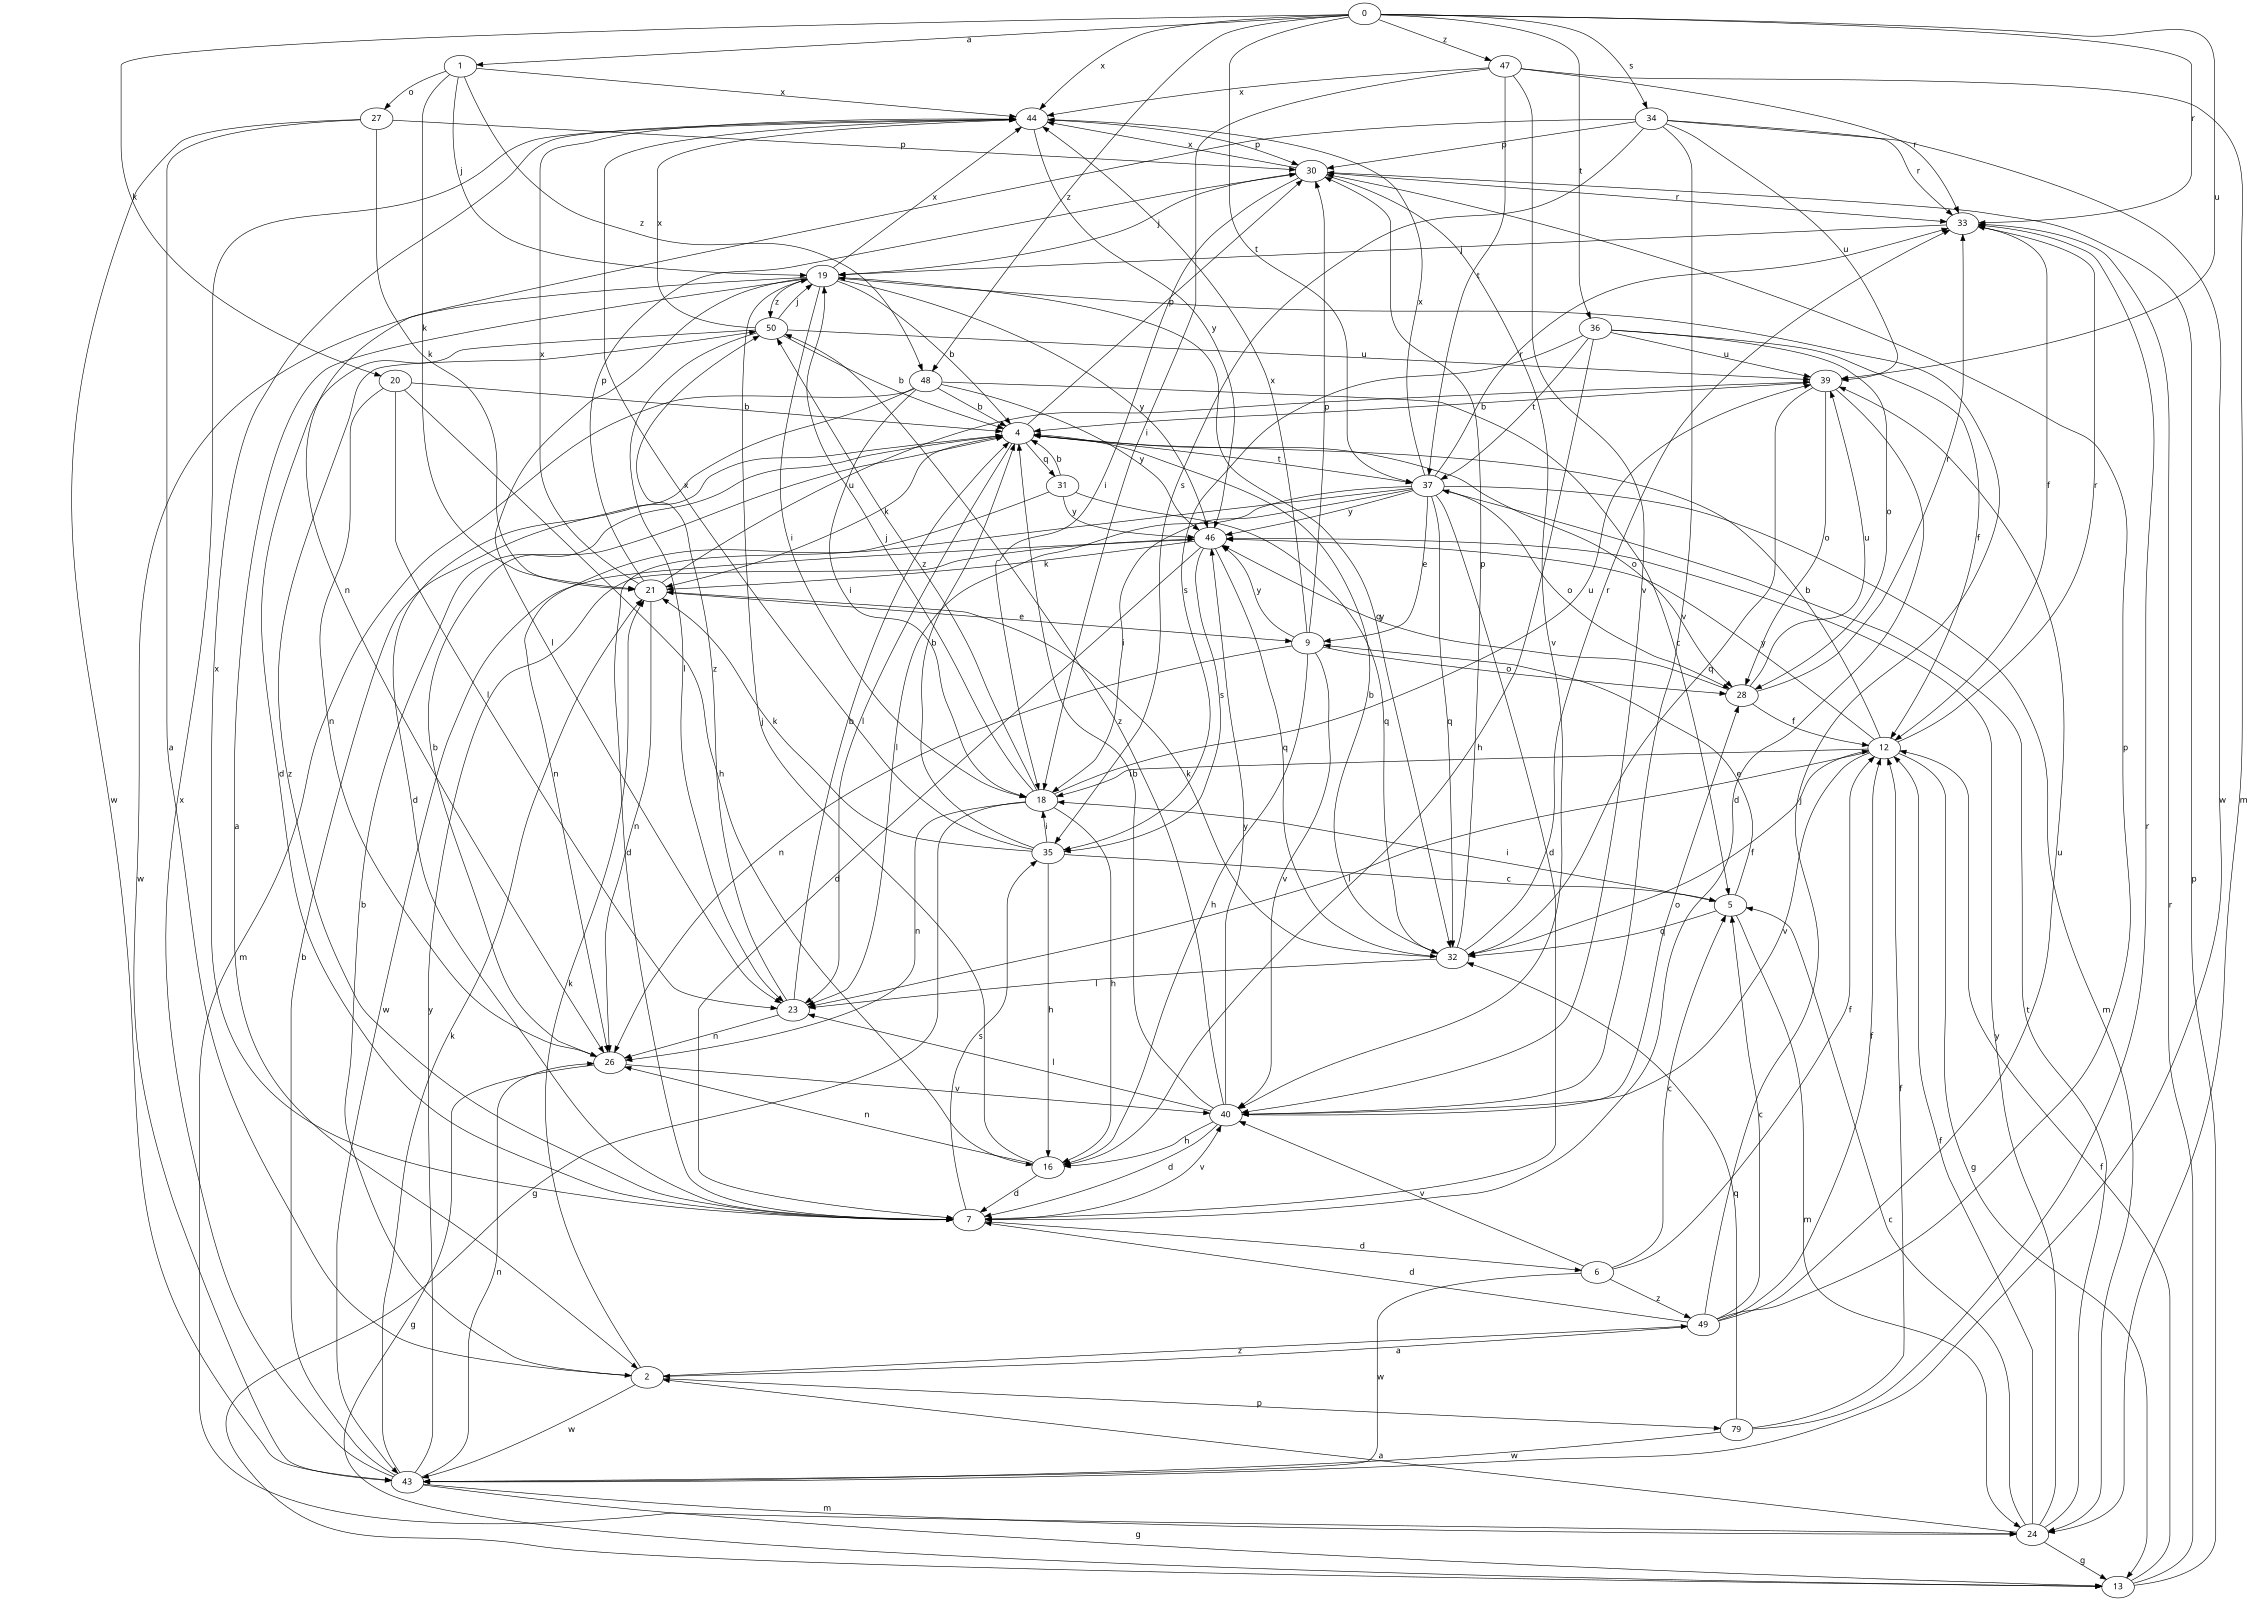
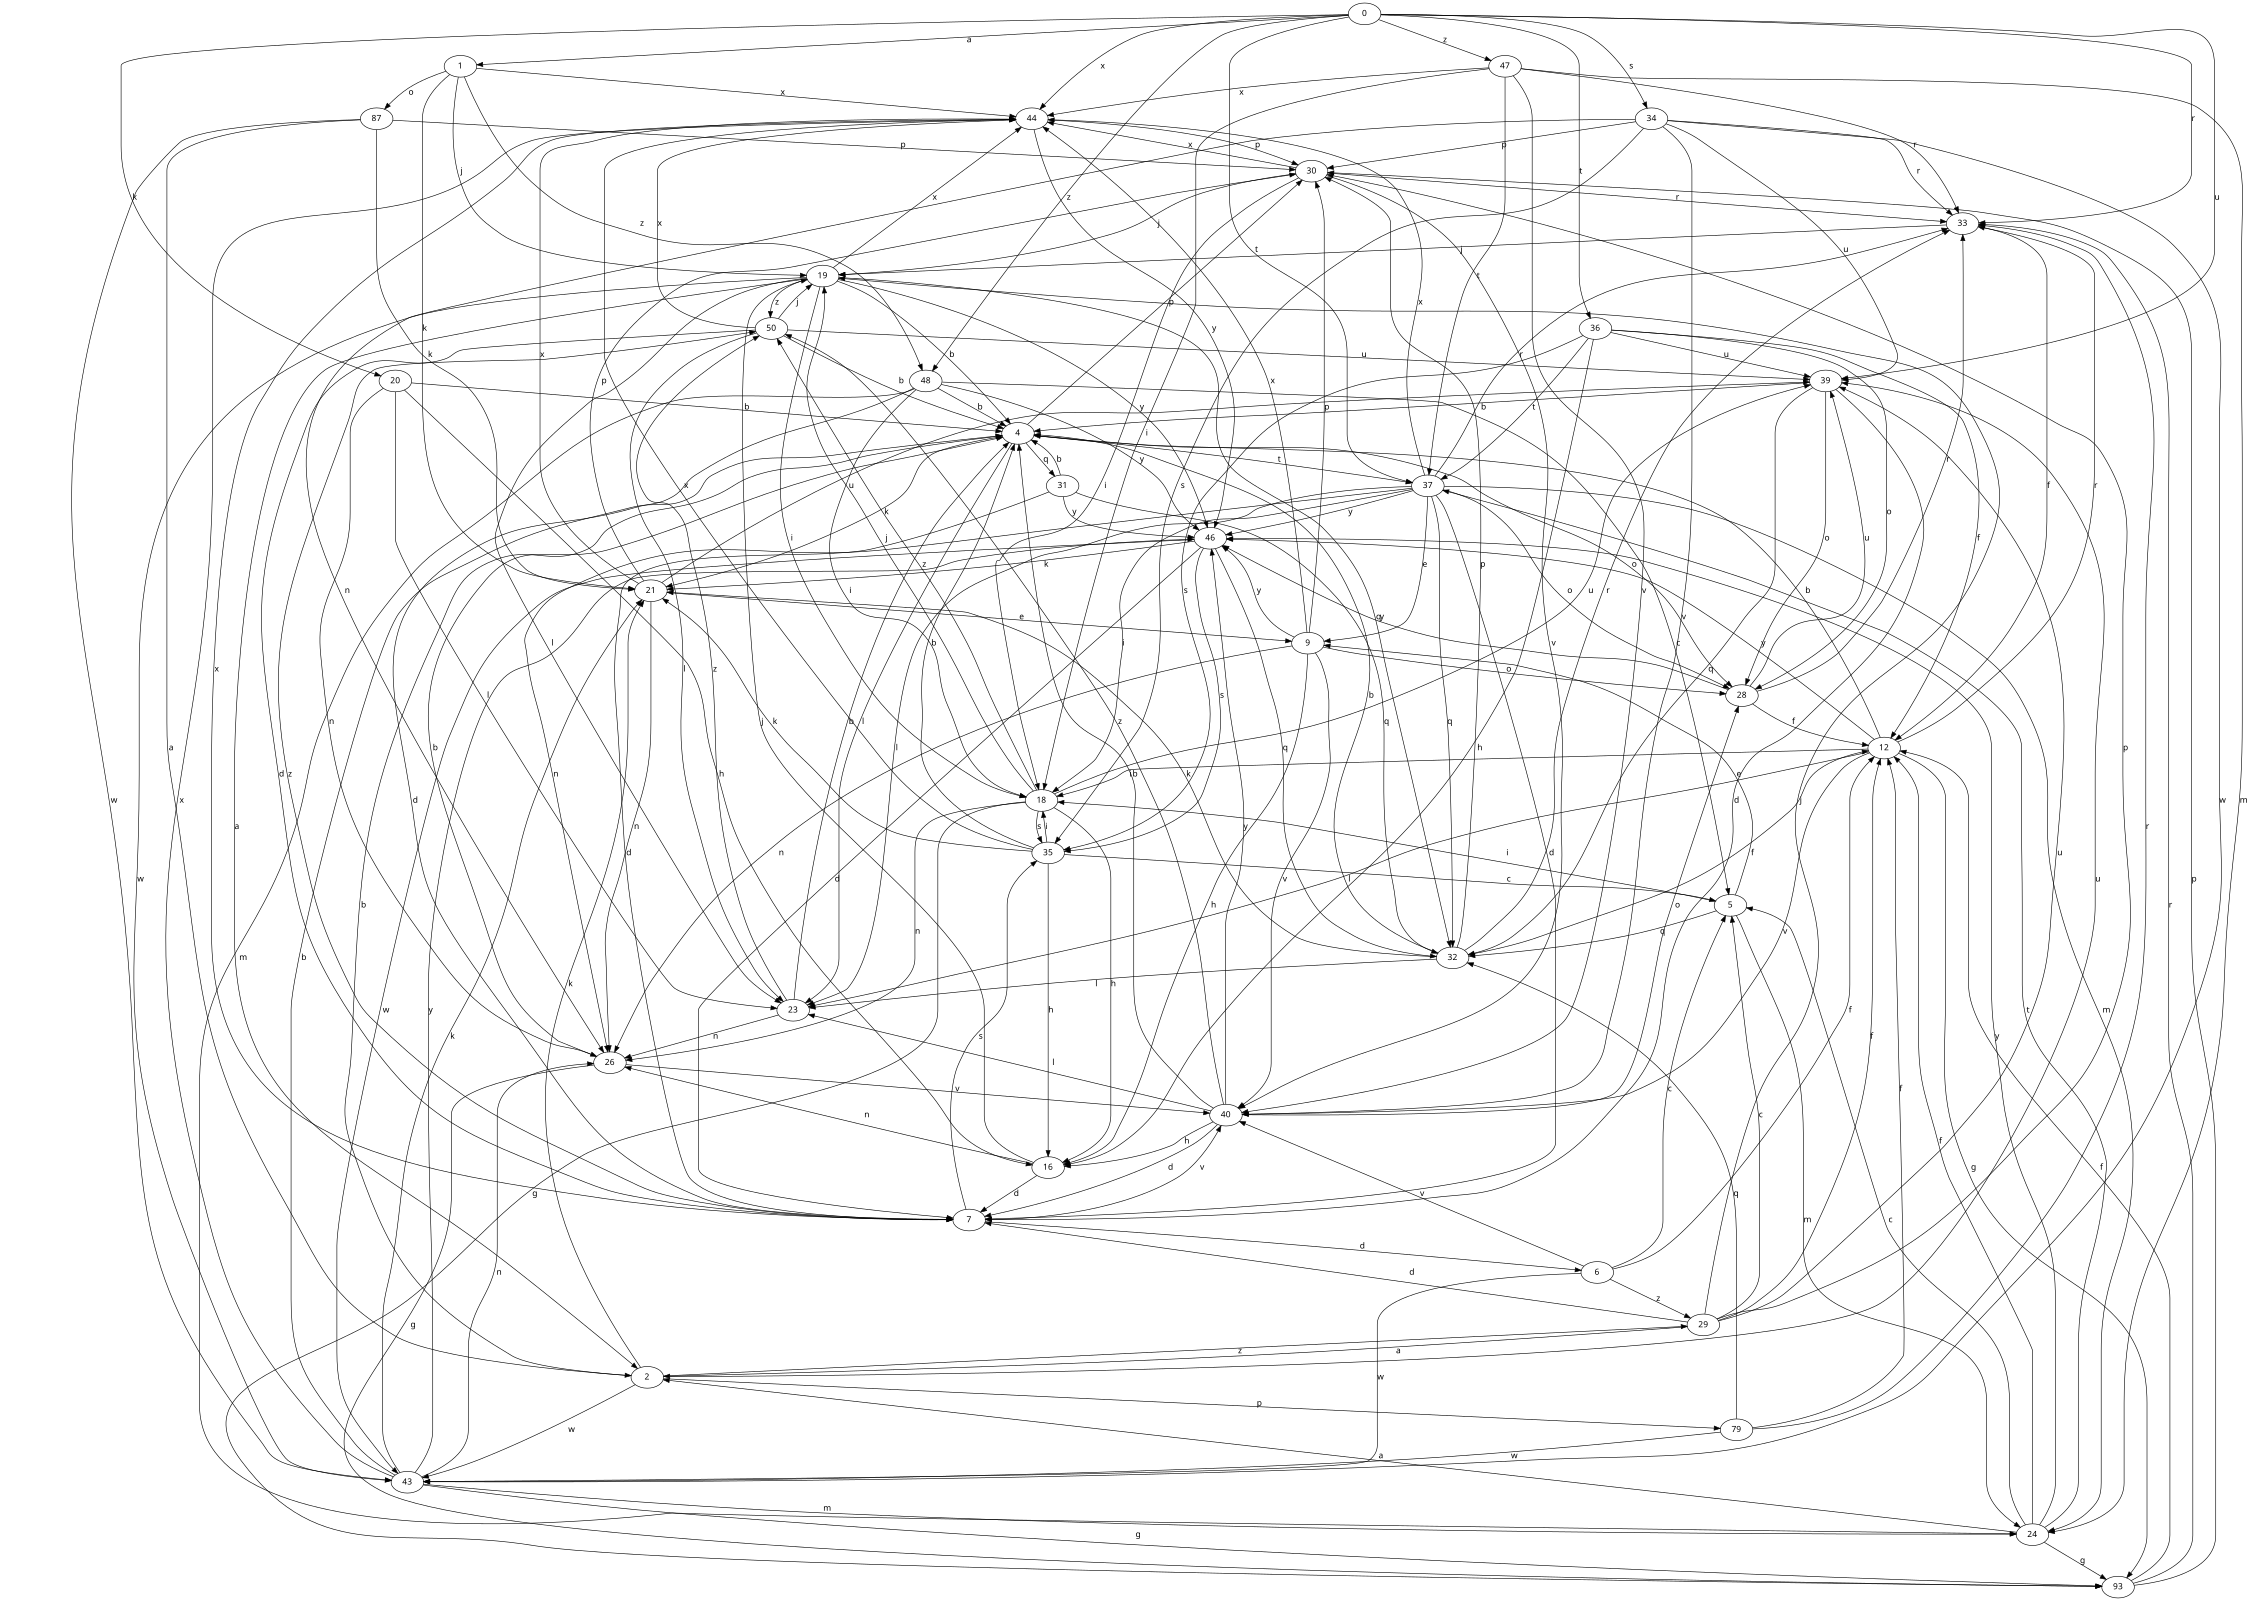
(377, 119) -> (377, 119)
none -> (1037, 824)
none -> (1838, 1315)
(1703, 1325) -> (1703, 1325)
(2118, 1587) -> (2118, 1587)
